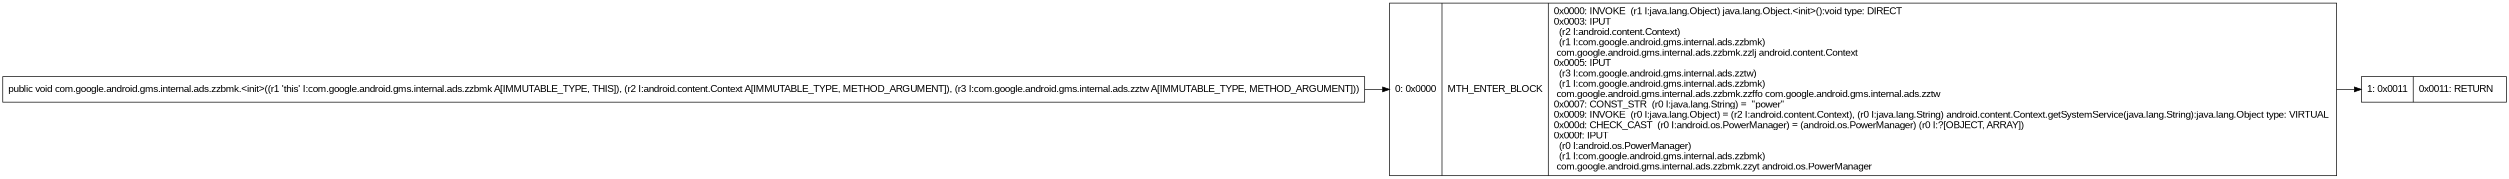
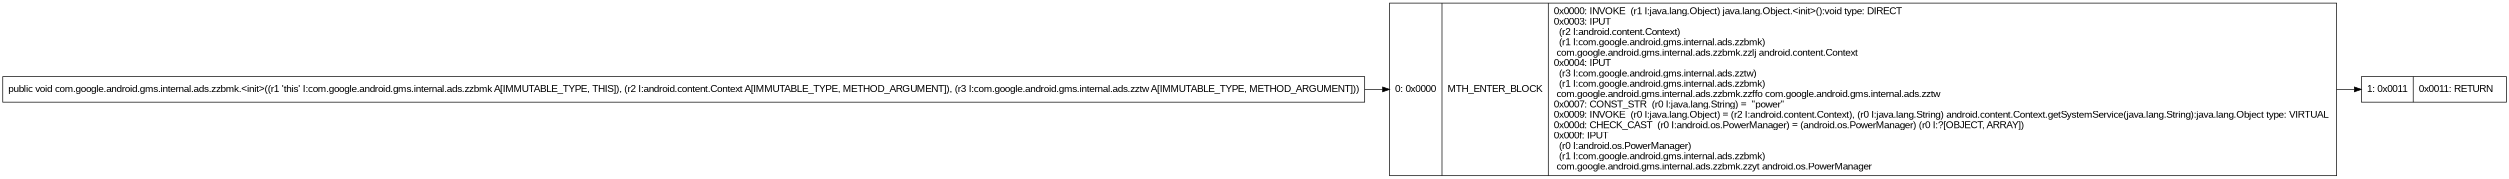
(1585, 63) -> (1585, 63)
